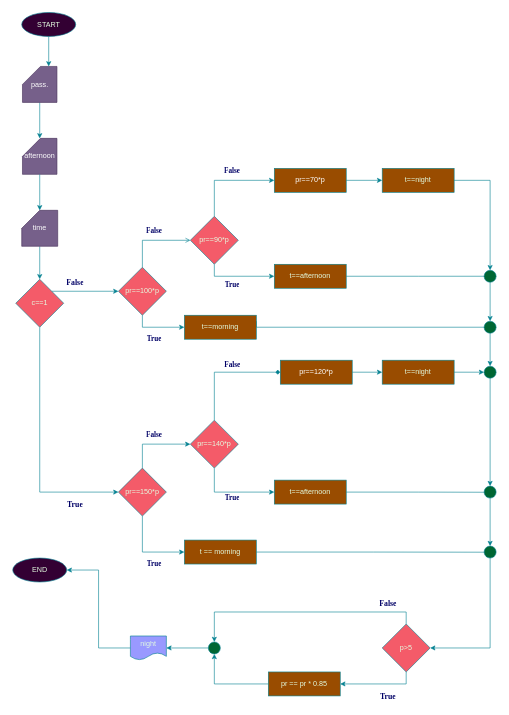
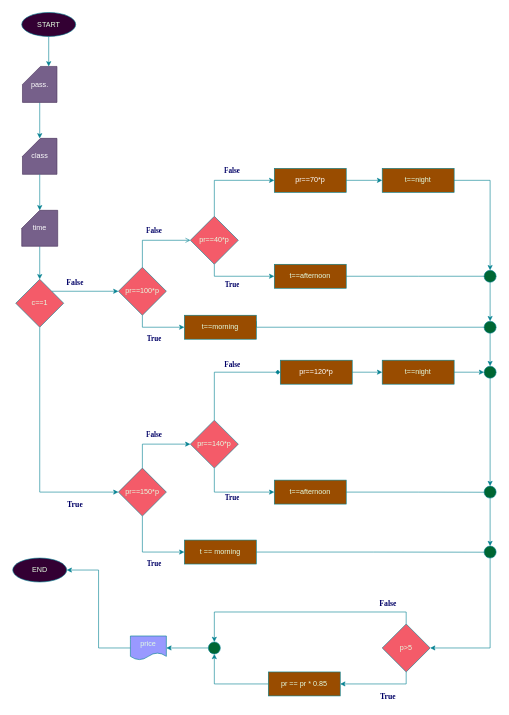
(40, 156) -> (40, 156)
(215, 240) -> (215, 240)
(149, 645) -> (149, 645)
